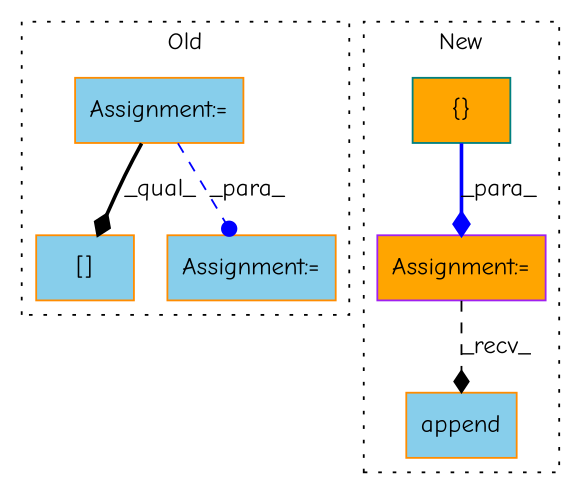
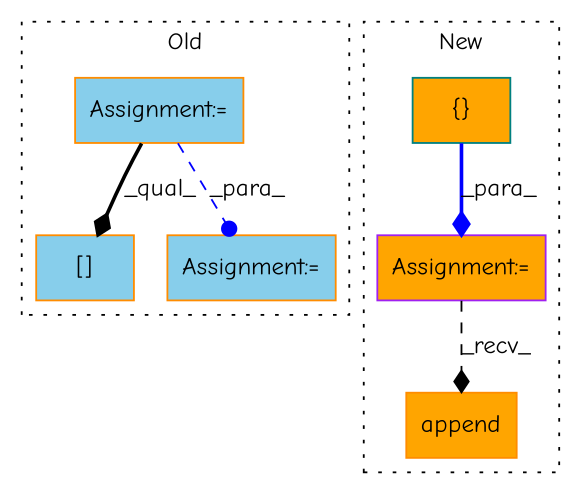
(461, 425) -> (461, 425)
